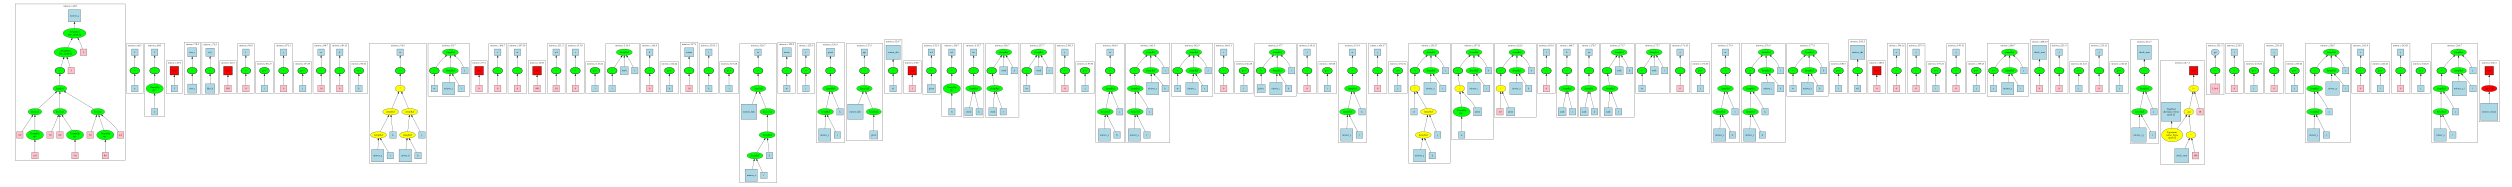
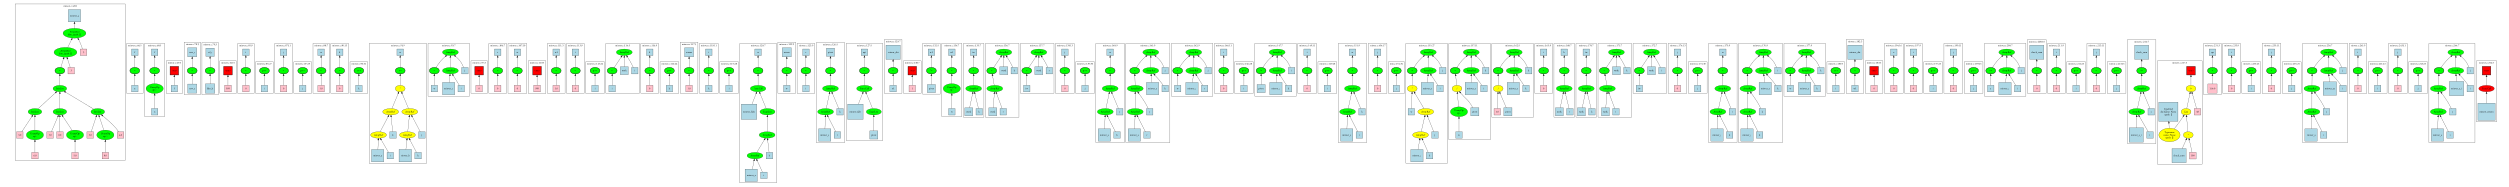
(2215, 52) -> (2213, 52)
(1398, 64) -> (1396, 64)
